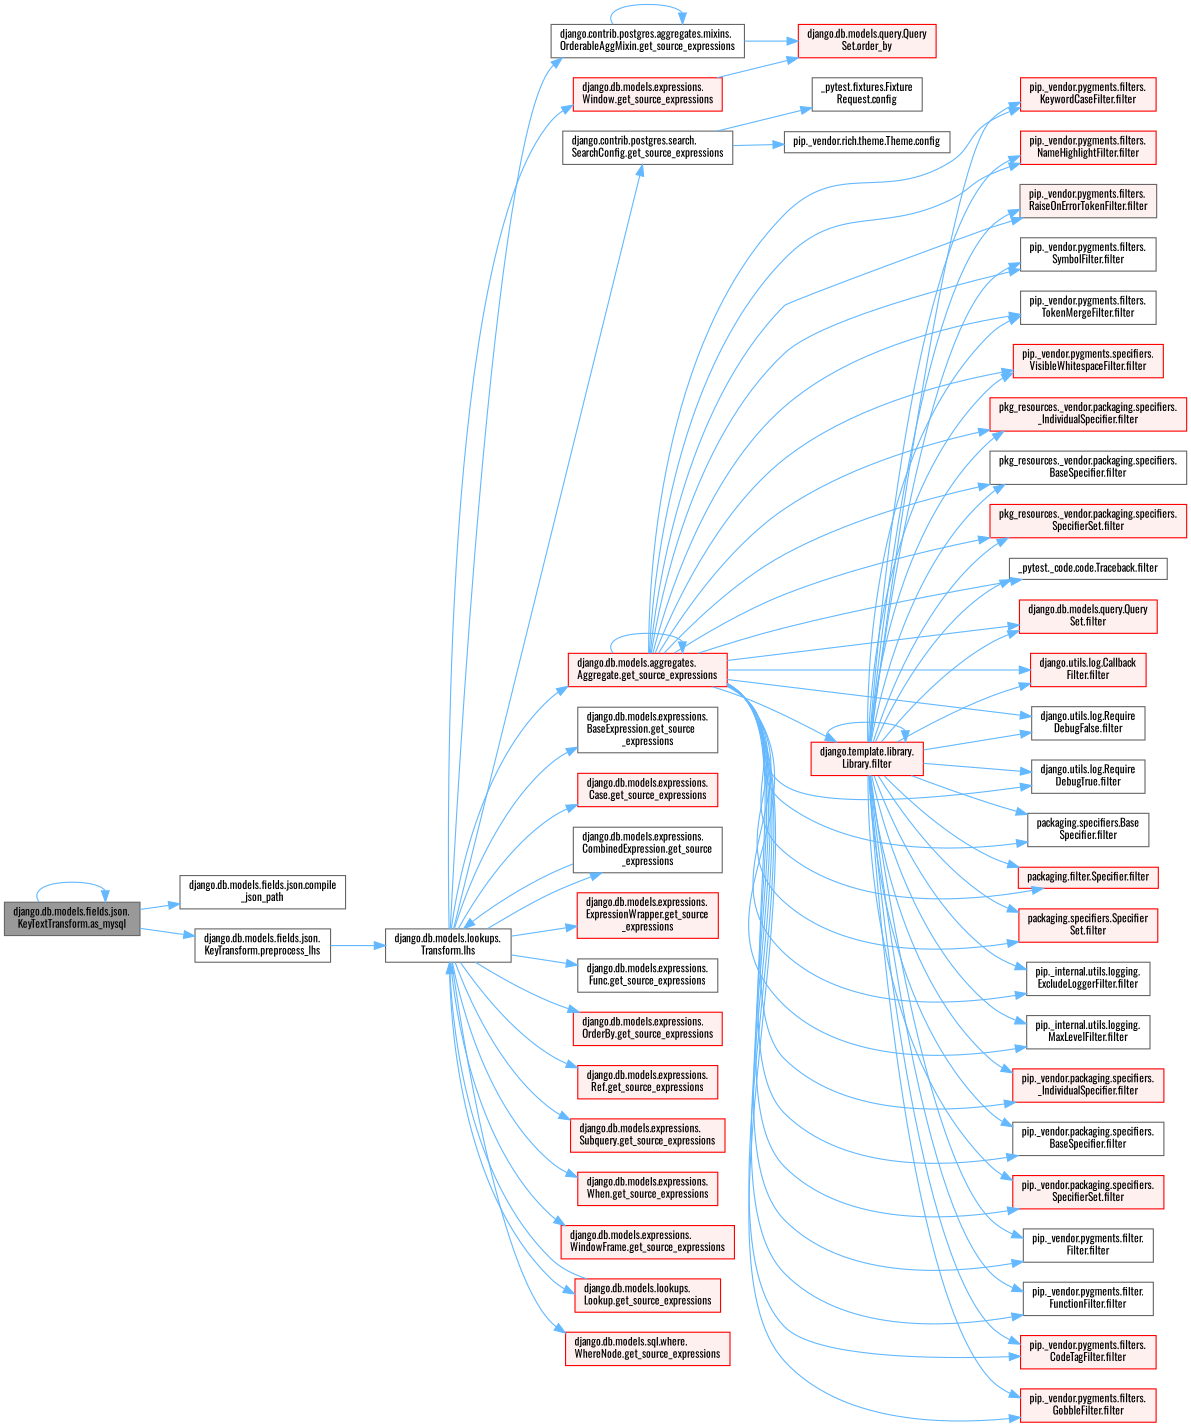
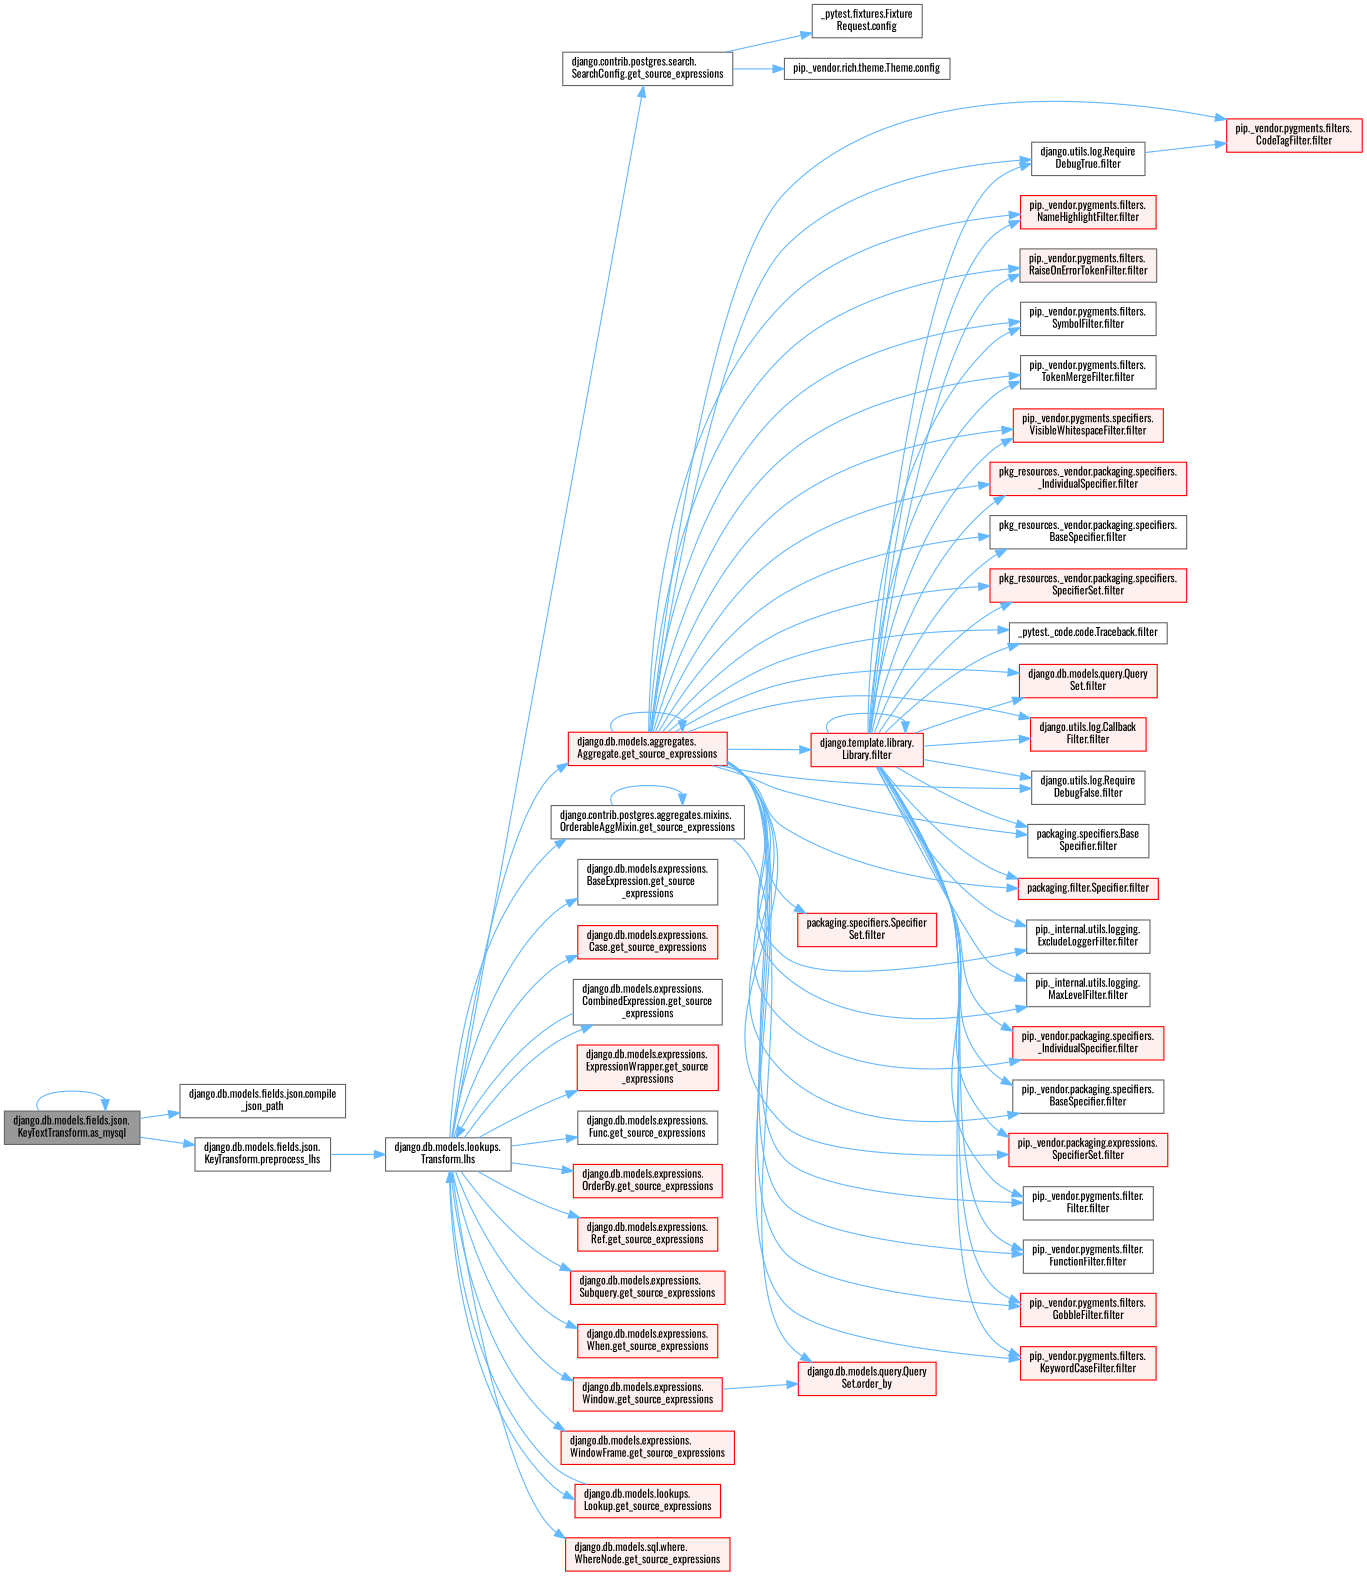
(941, 858) -> none
(906, 1069) -> (1180, 149)
(1088, 1192) -> (1088, 1150)
